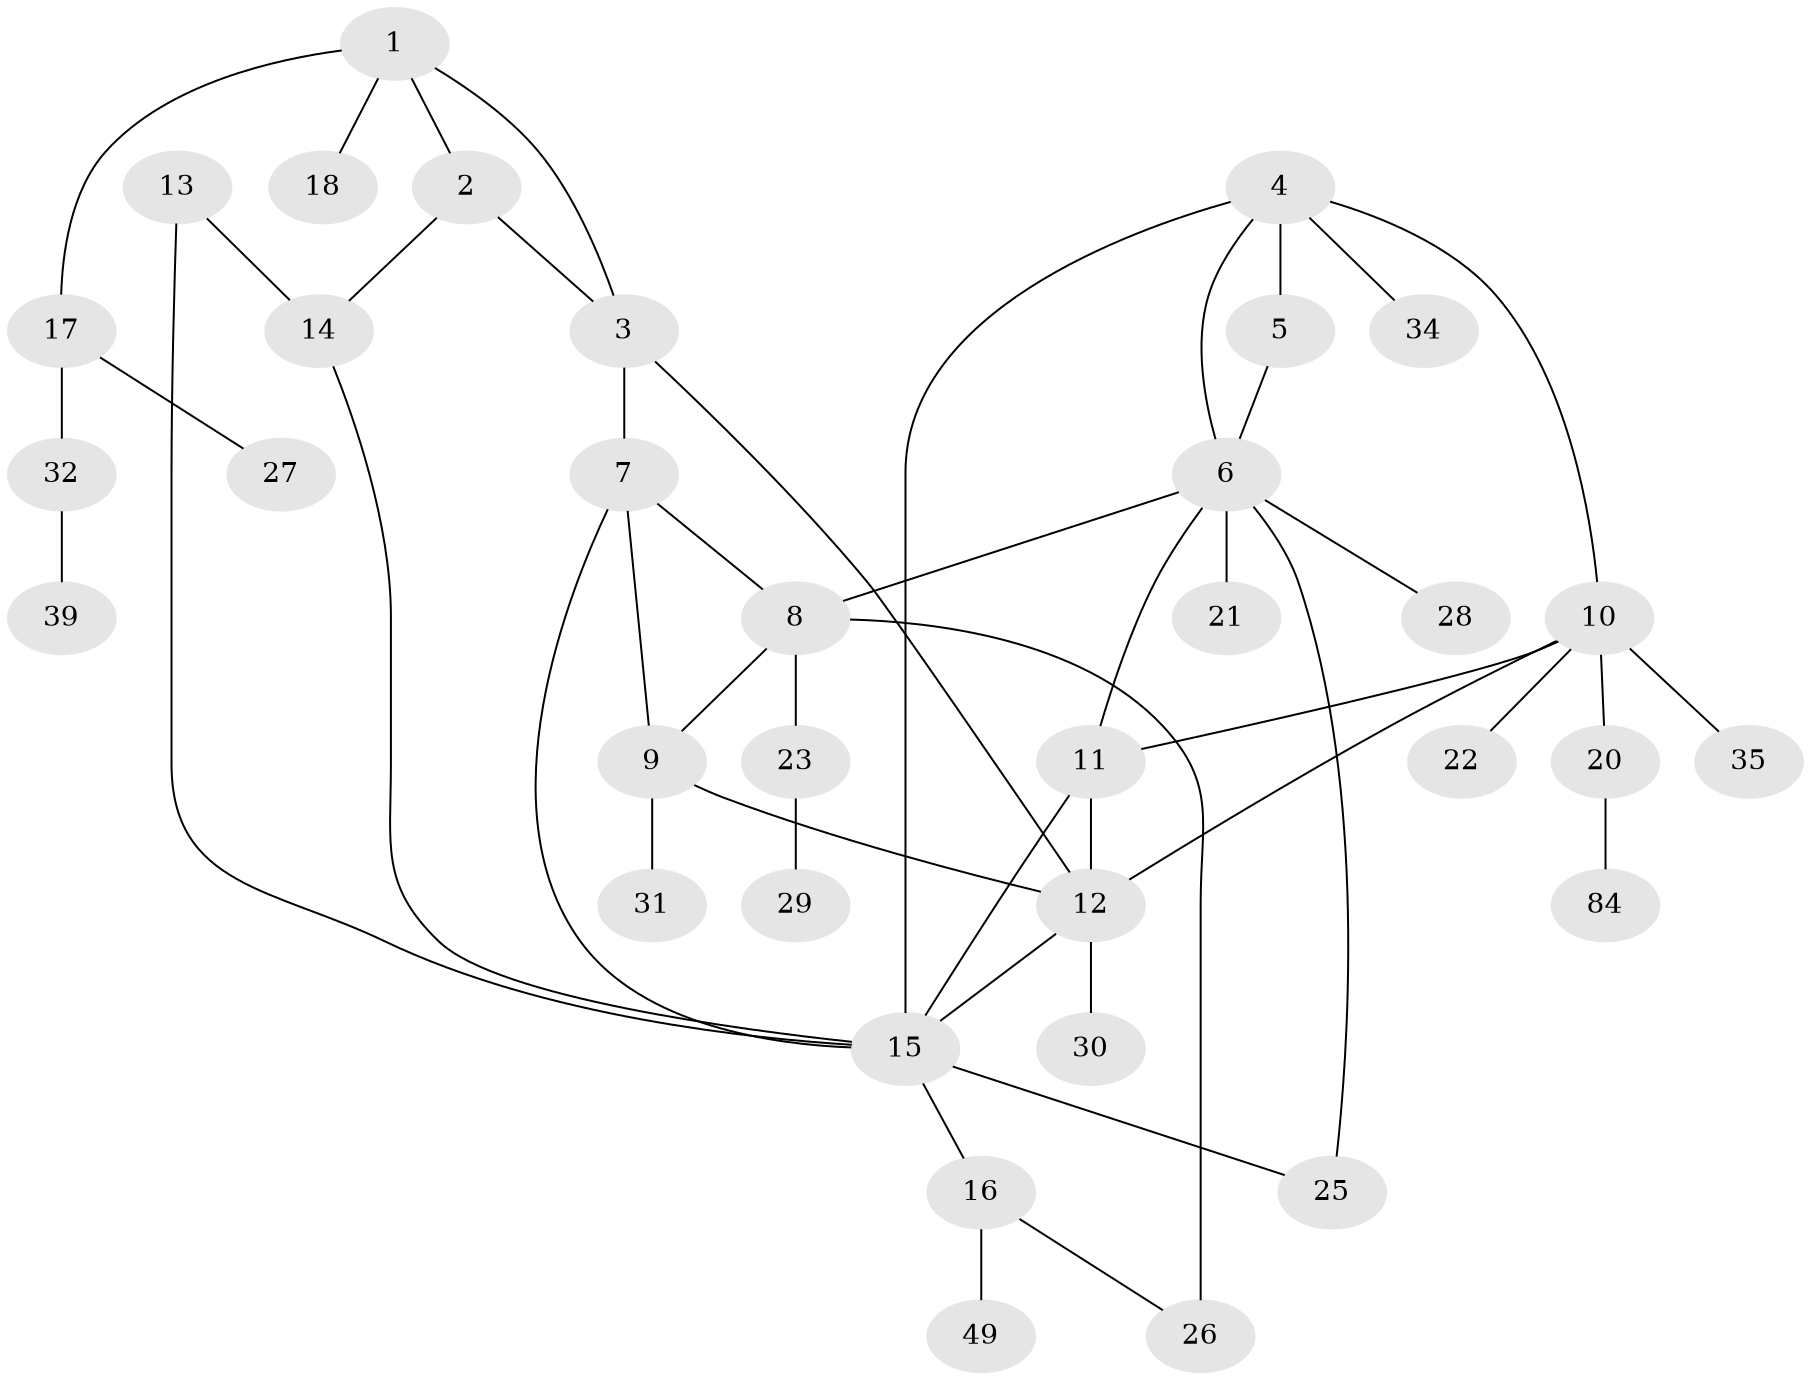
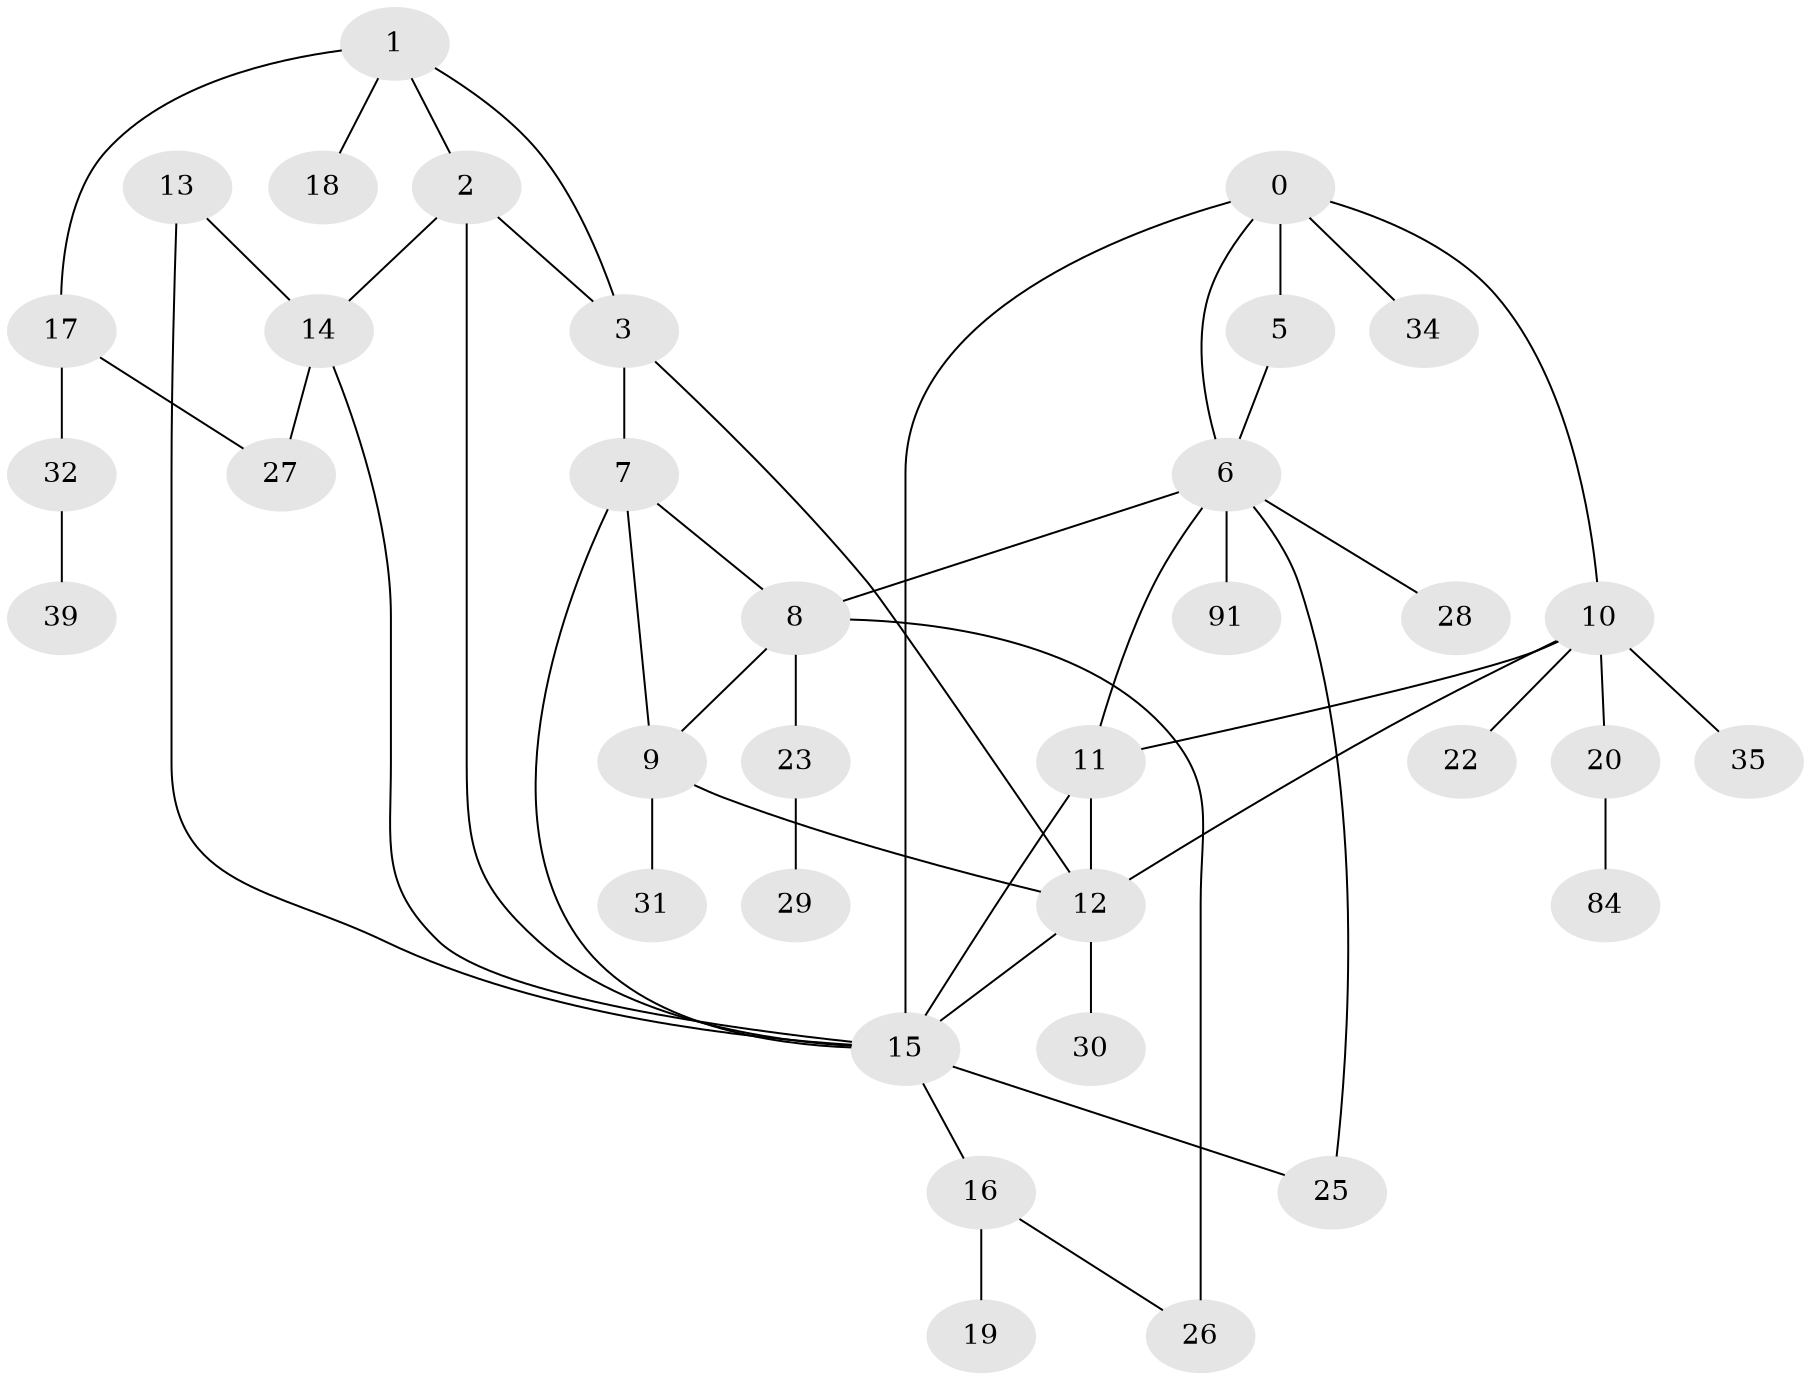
(1280, 187) -> (1280, 187)
none -> (300, 403)
(1227, 618) -> (1227, 618)
none -> (467, 762)
(981, 1336) -> (981, 1336)
